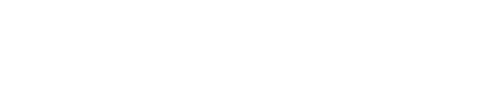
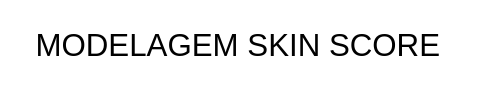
none -> (238, 44)
